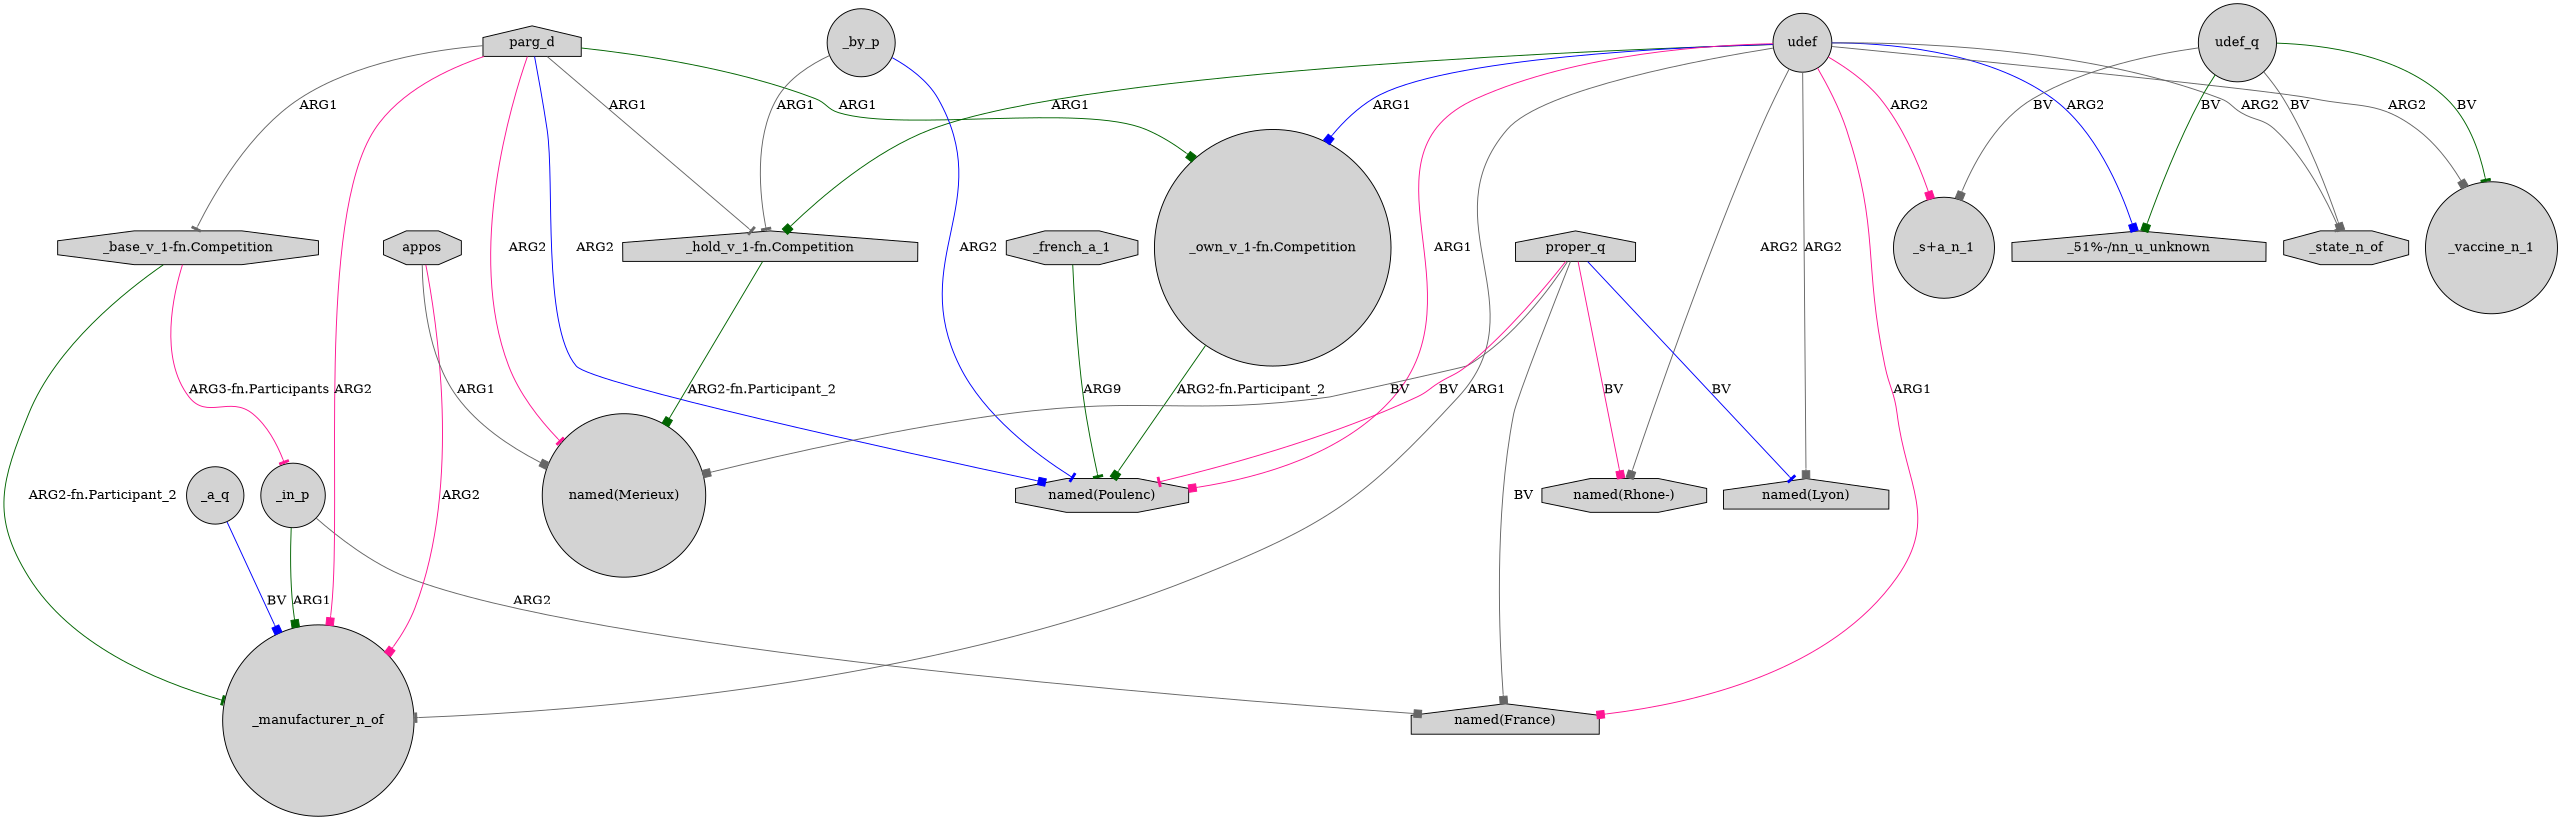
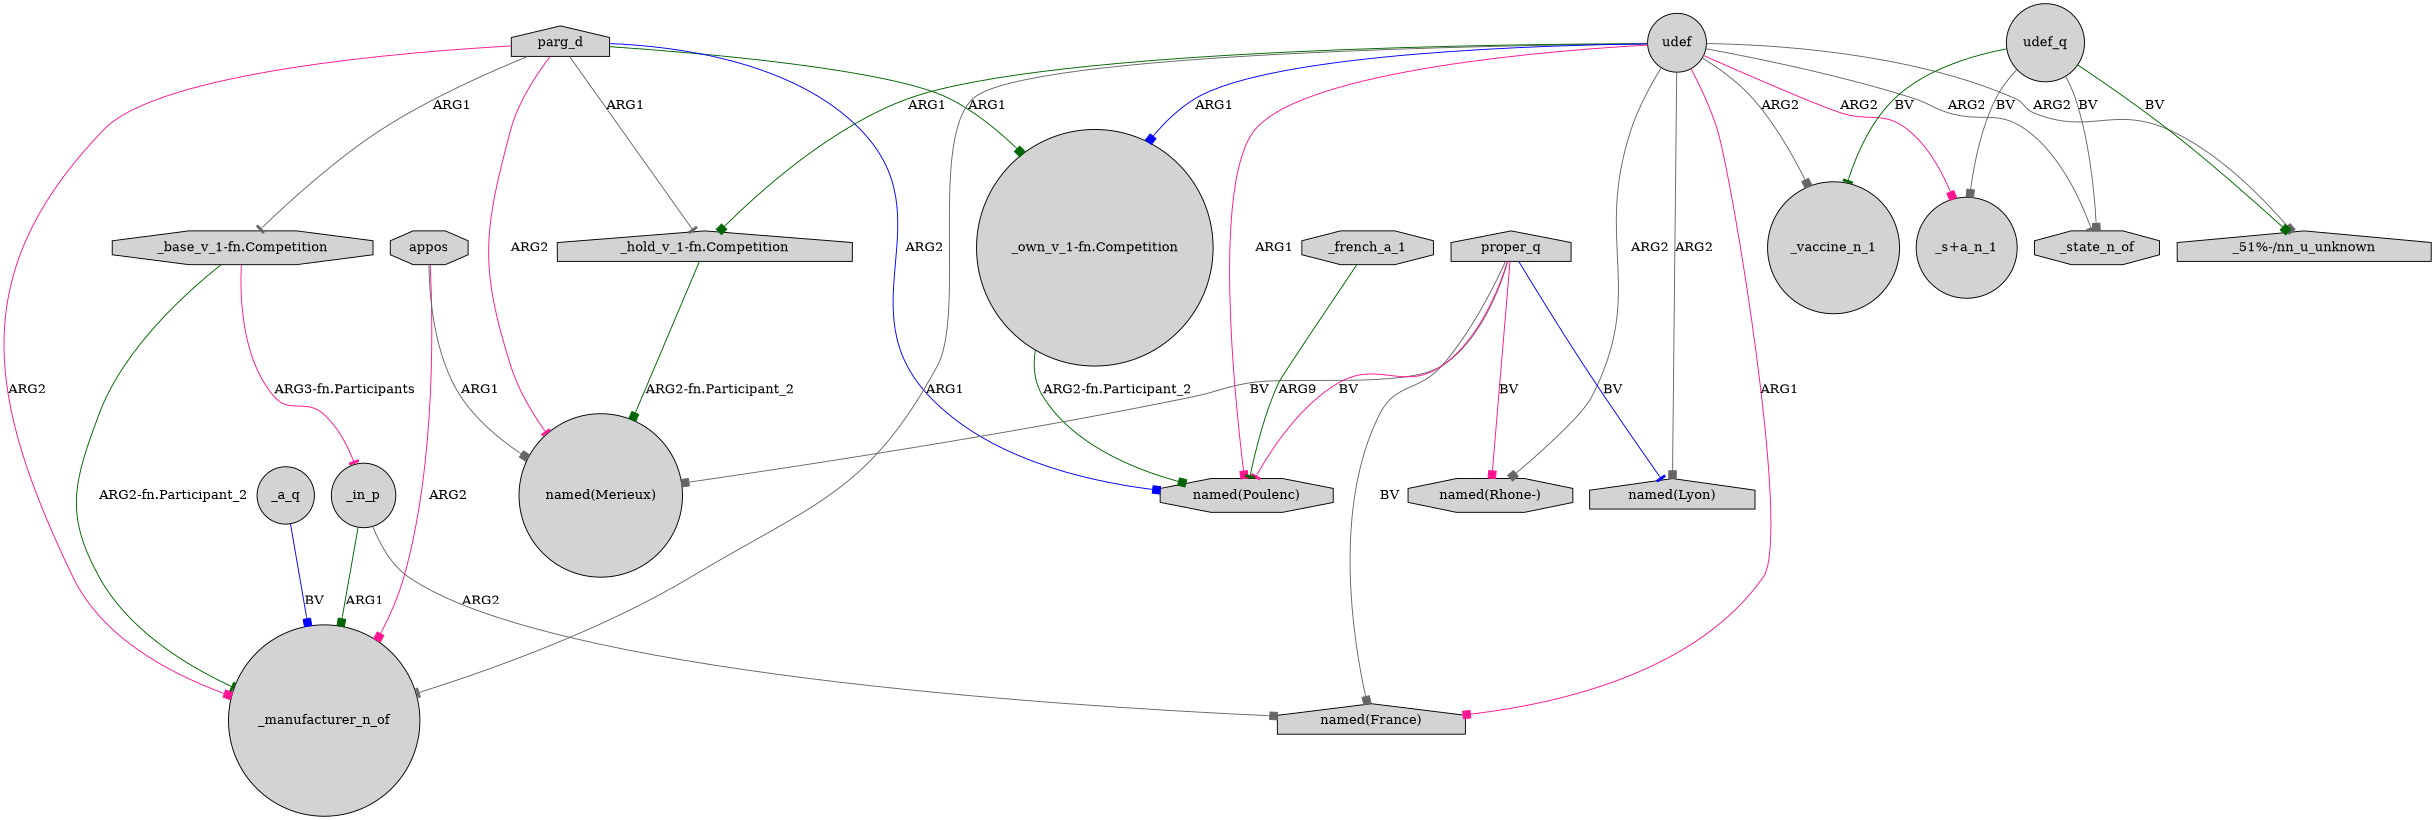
(861, 43) -> none
(2017, 78) -> (2014, 98)
